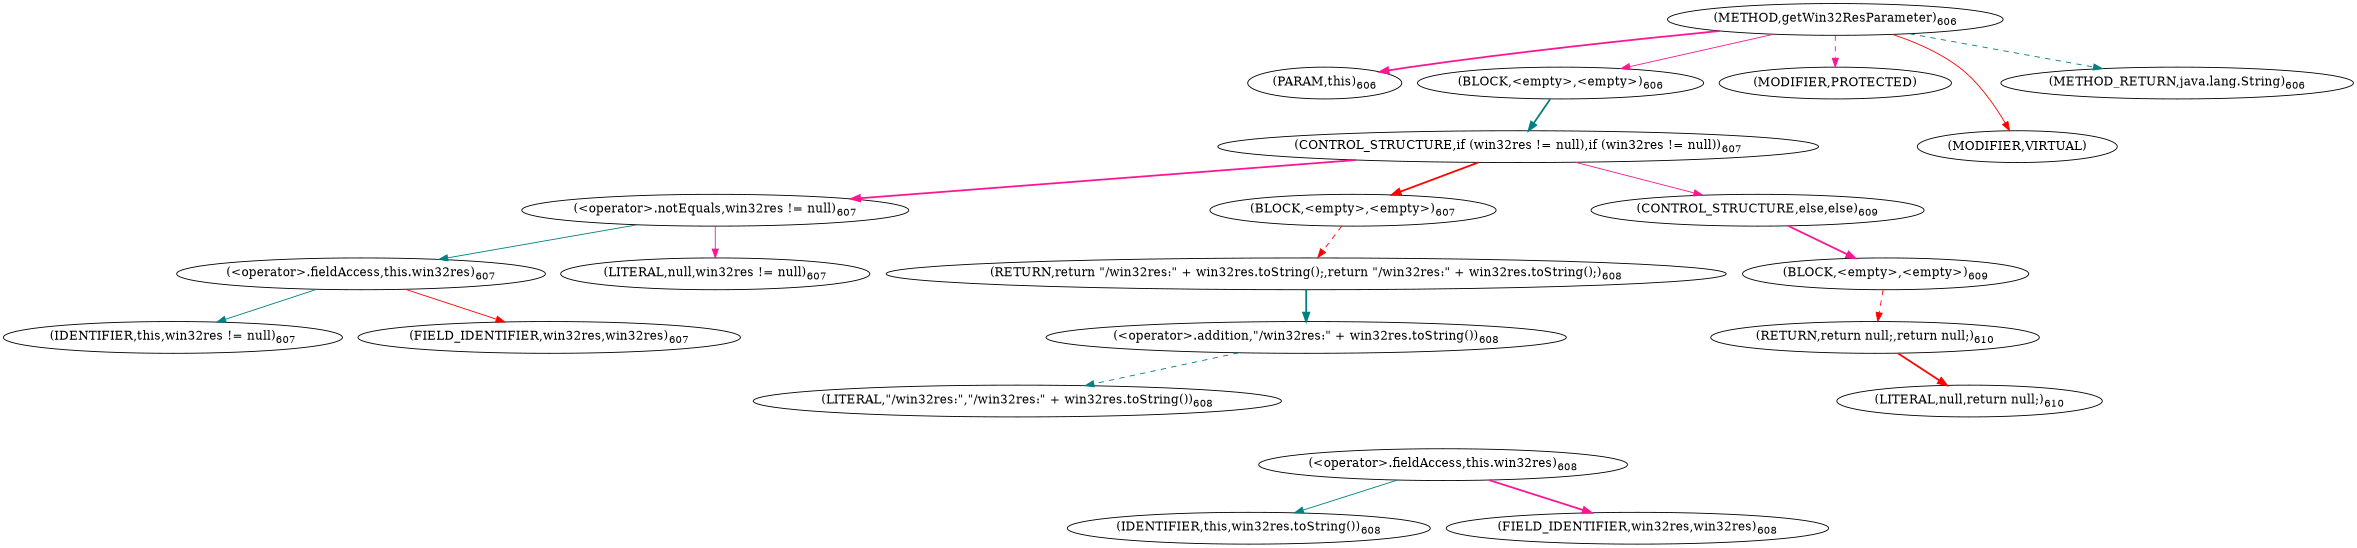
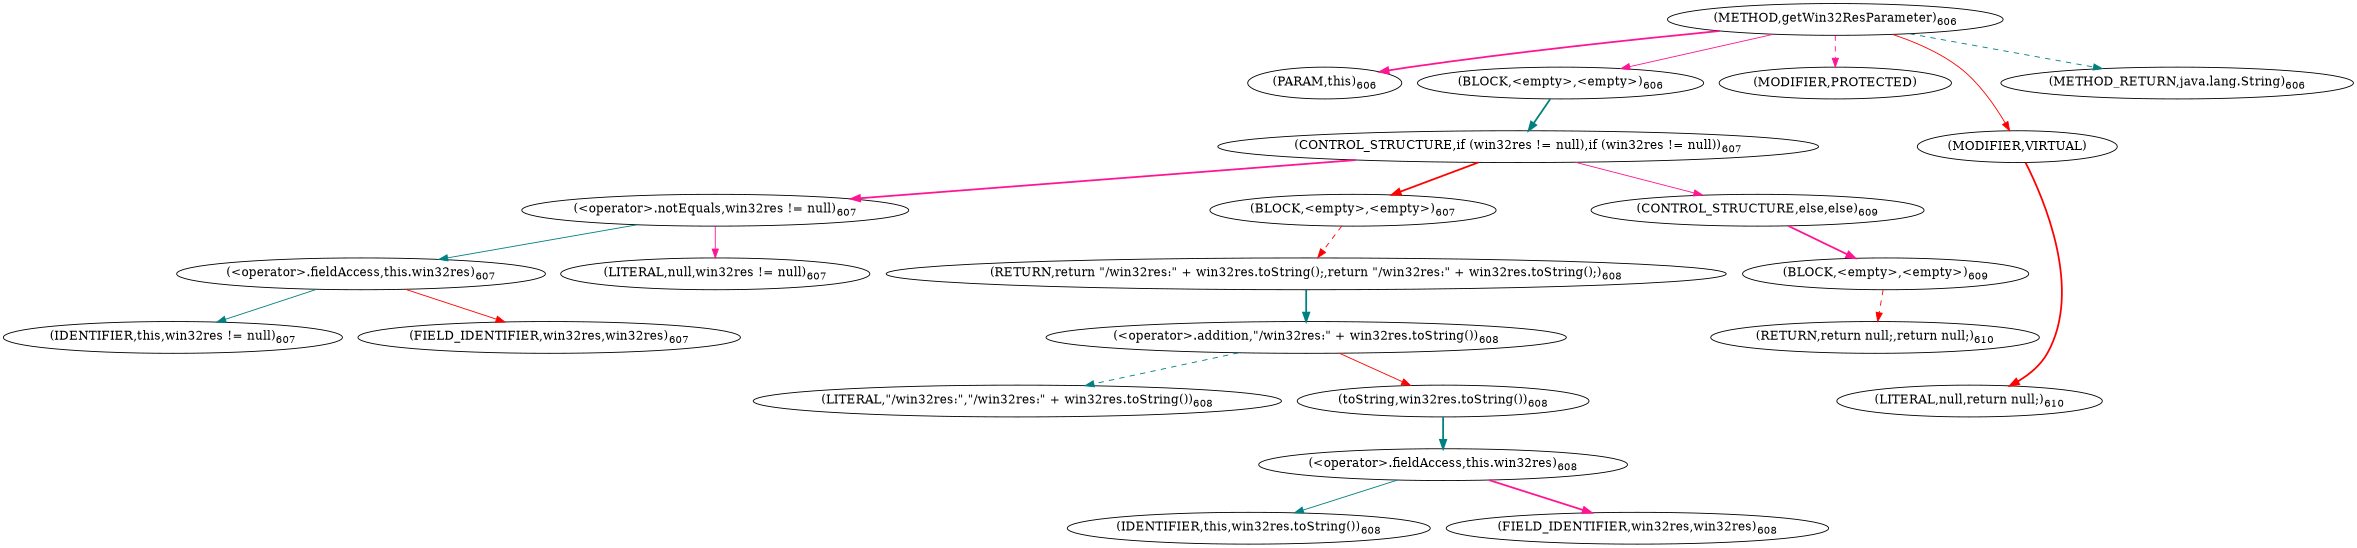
(1919, 367) -> (2061, 277)
none -> (1443, 401)
